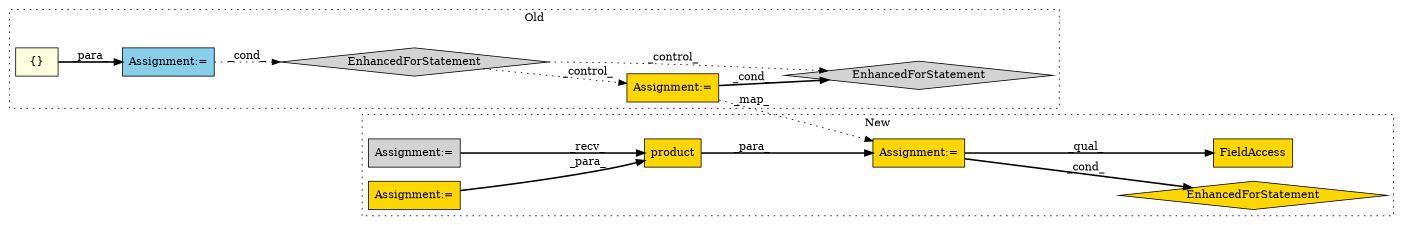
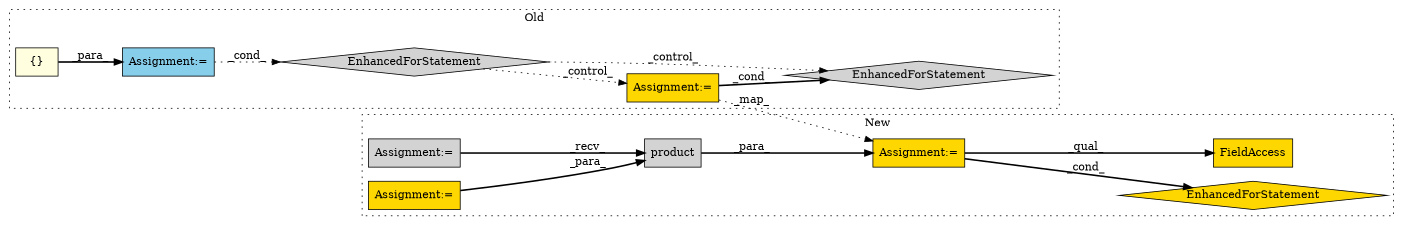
(673, 153) -> (673, 153)
